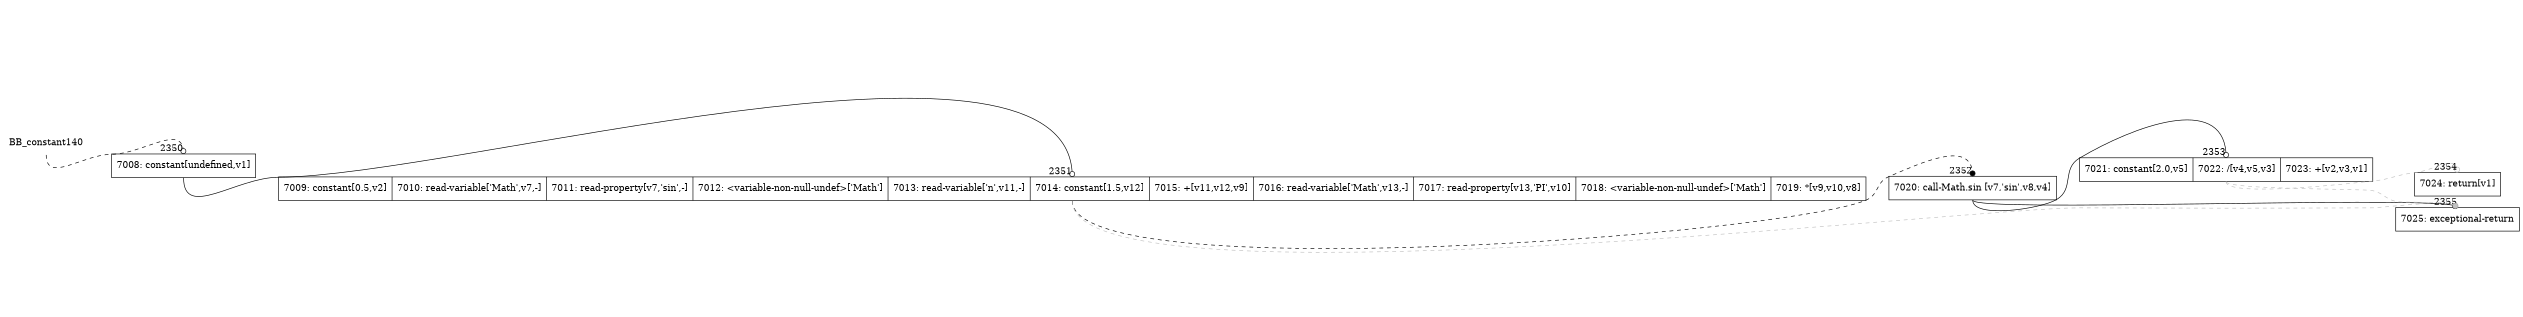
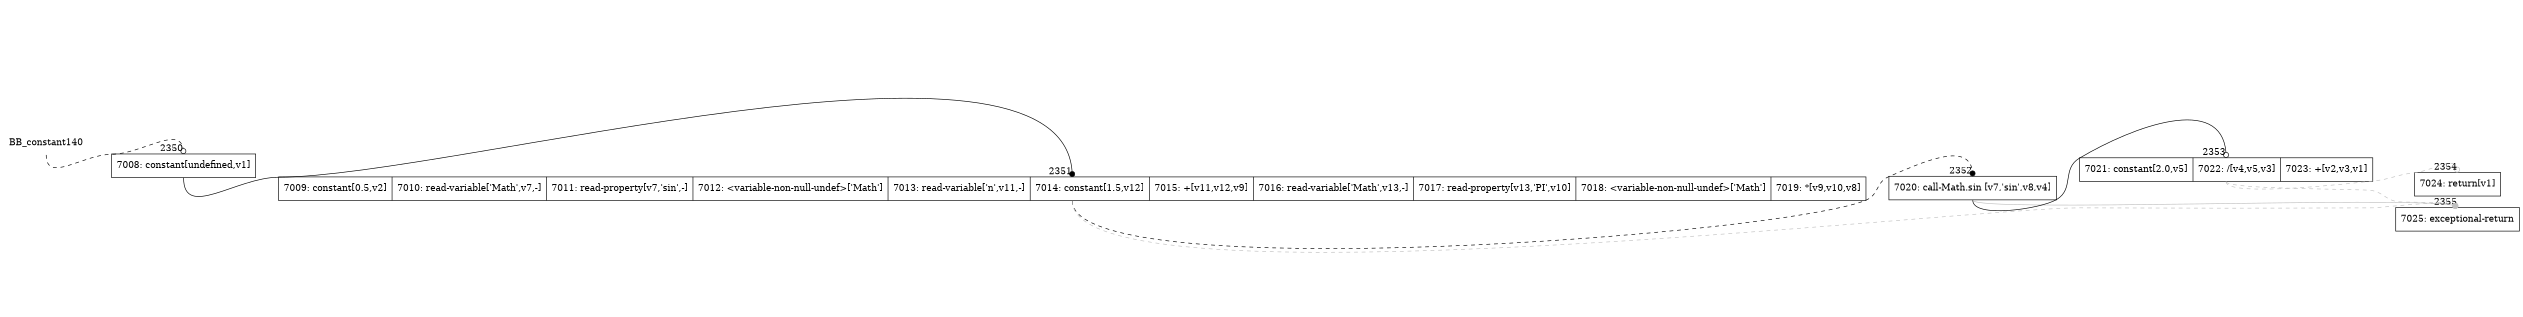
(634, 126) -> (634, 126)
(2213, 204) -> (2213, 204)
